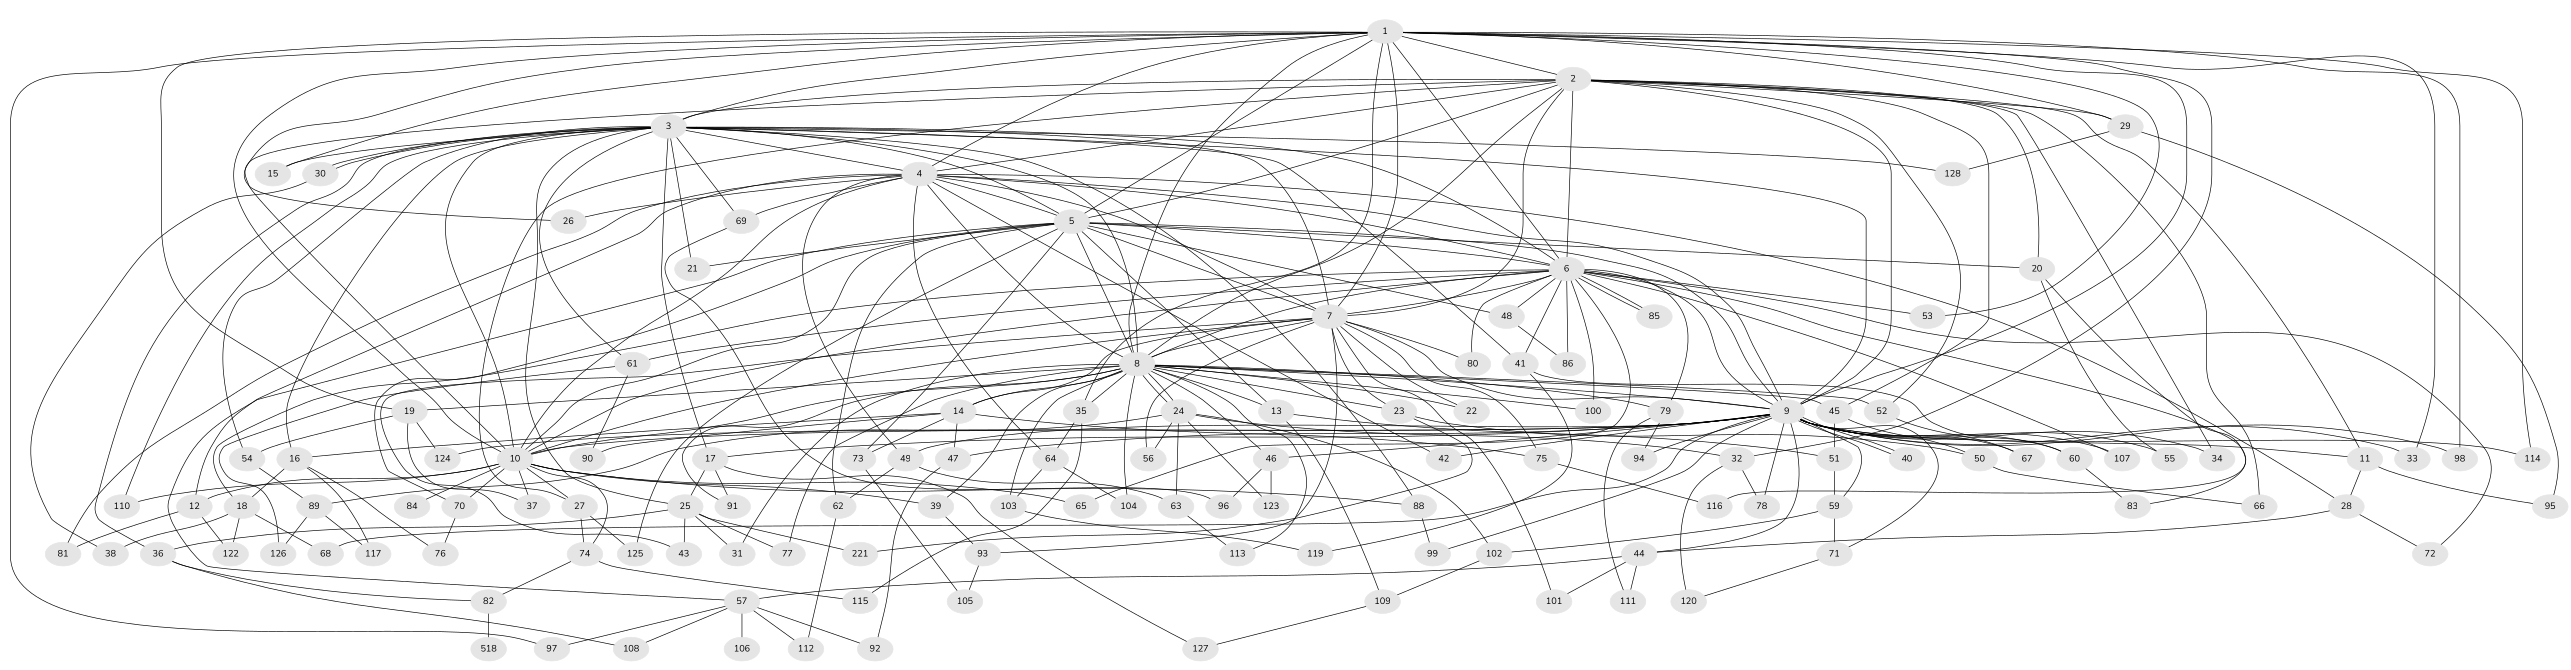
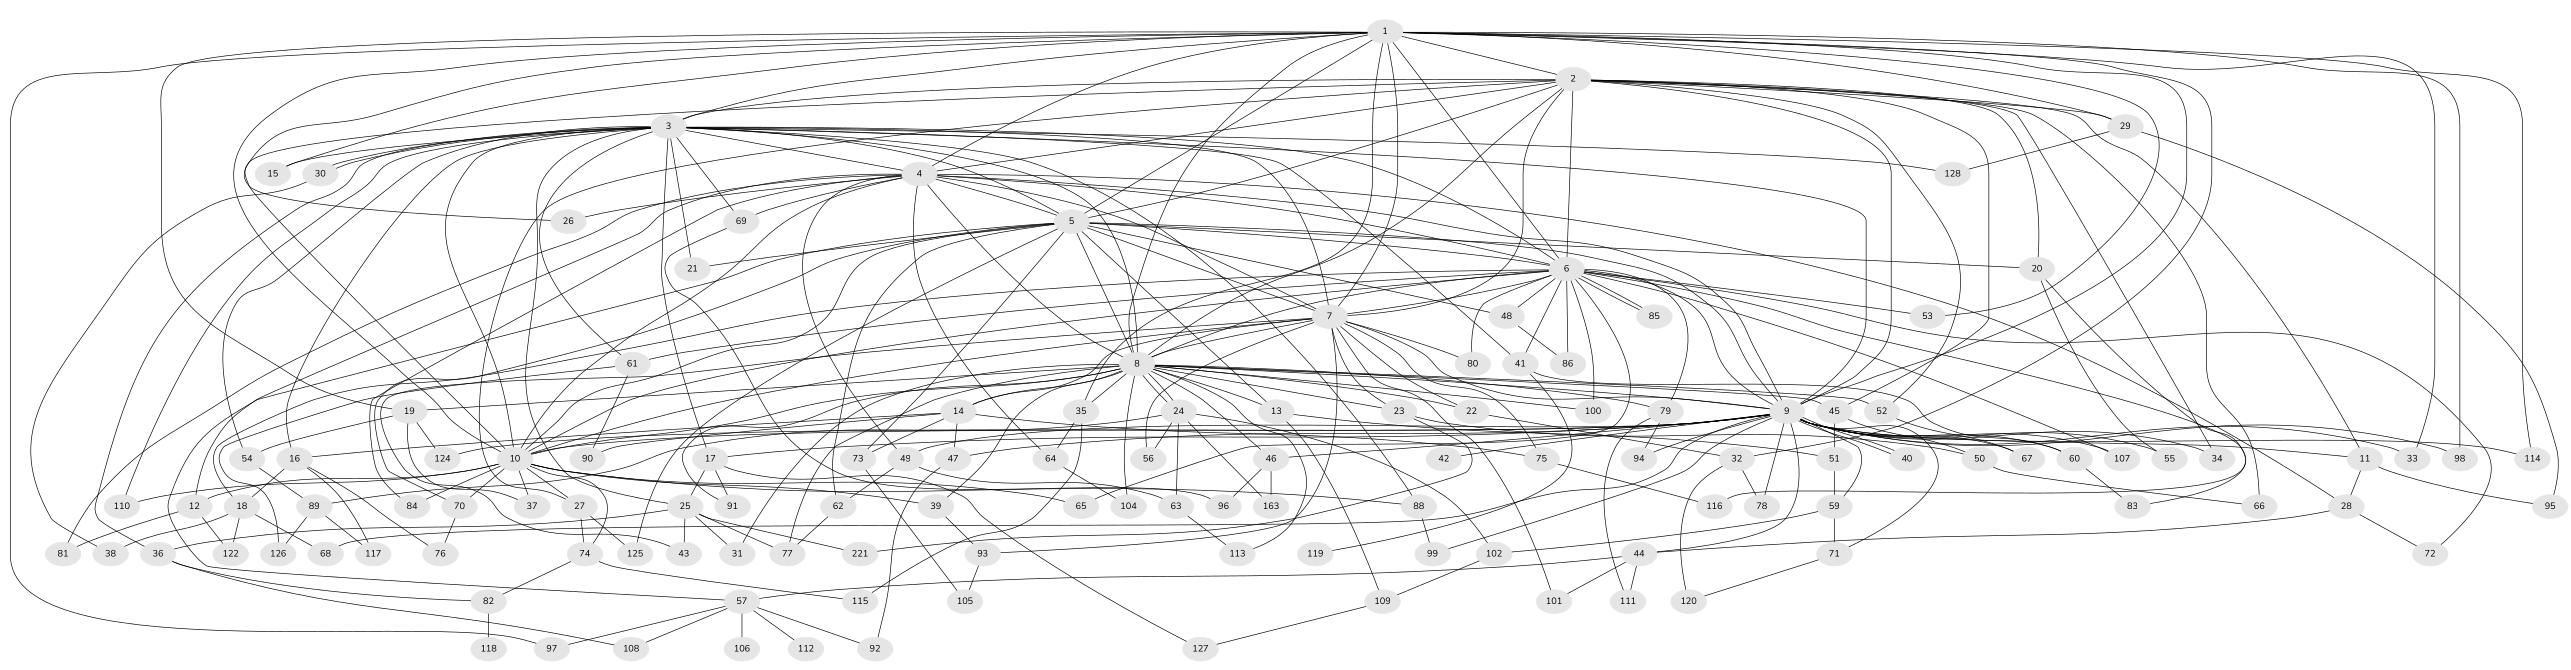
(1155, 305) -> (579, 284)
(1458, 435) -> (1639, 441)
(1009, 507) -> none
(1271, 507) -> (1271, 507)
(822, 578) -> (813, 530)
(489, 649) -> (489, 649)
